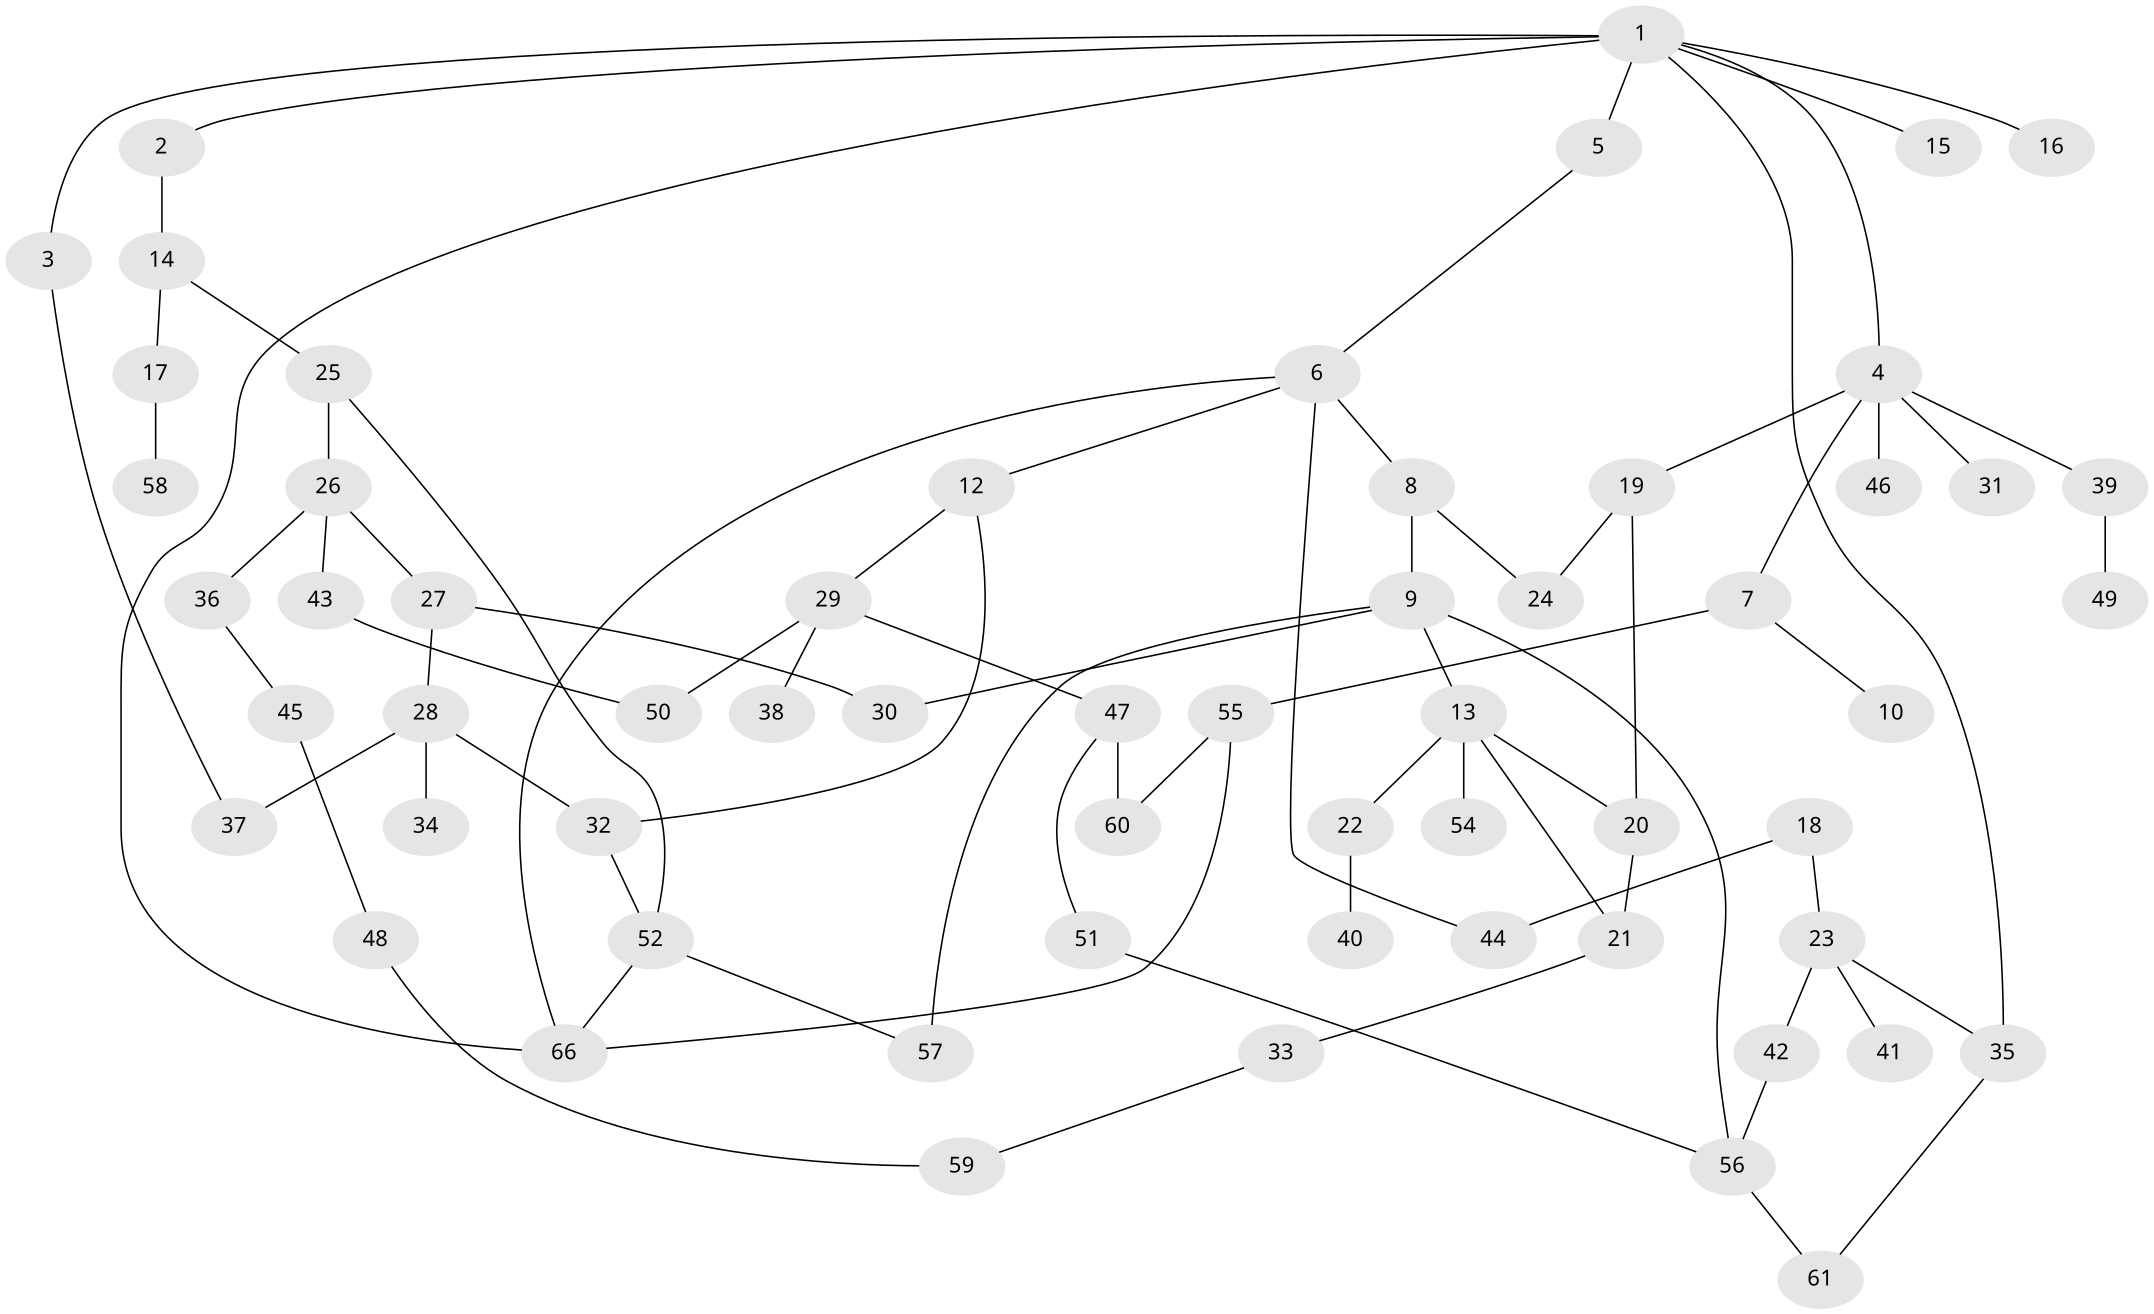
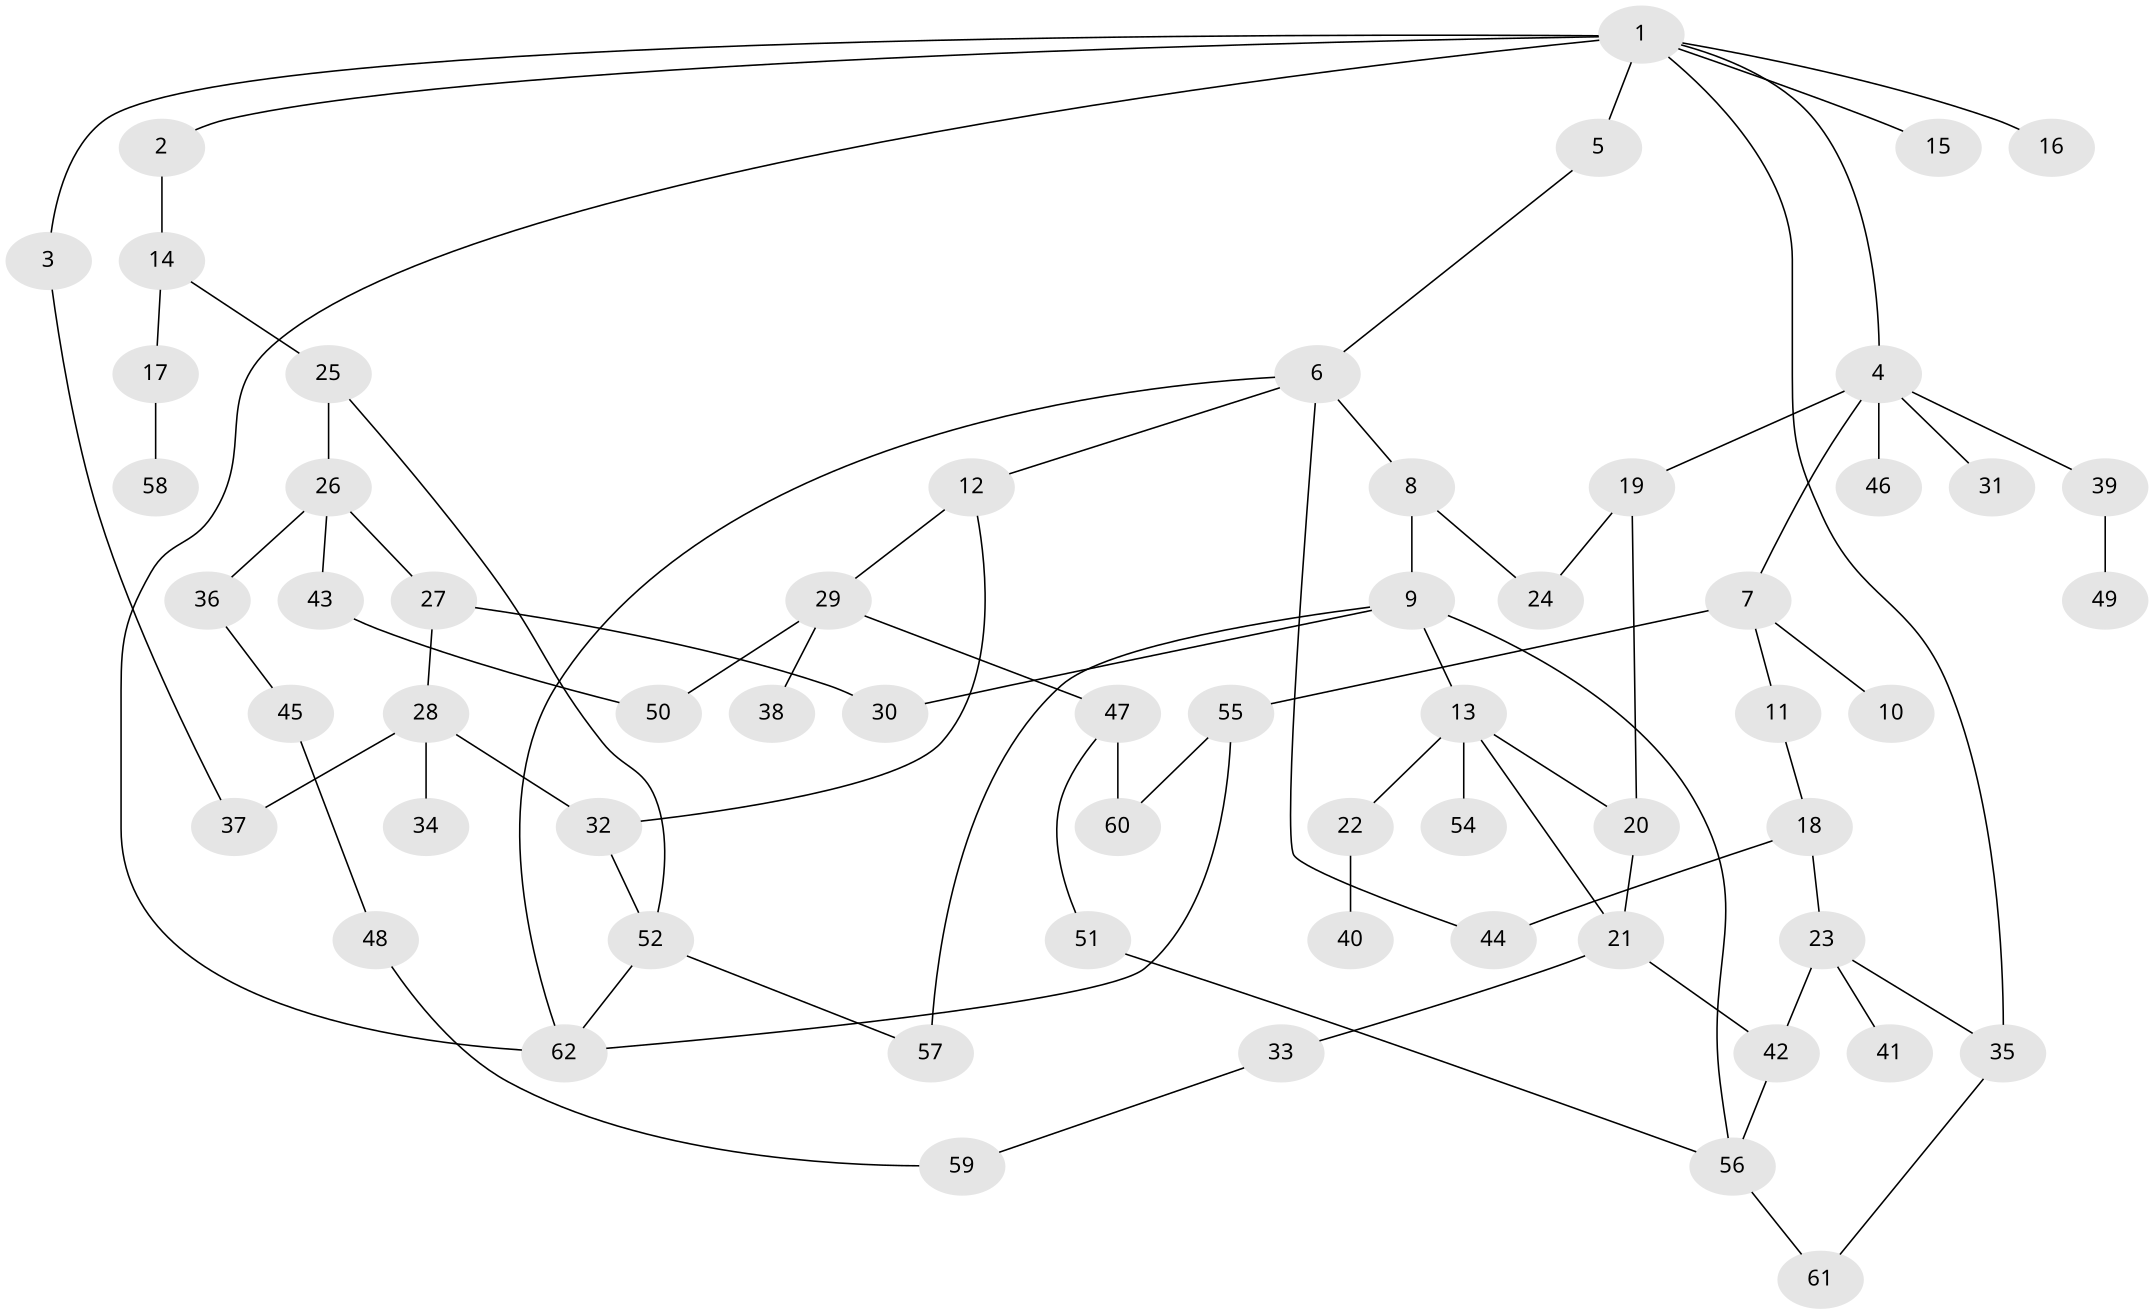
none -> (1778, 714)
none -> (1699, 997)
(564, 1053) -> (564, 1053)
